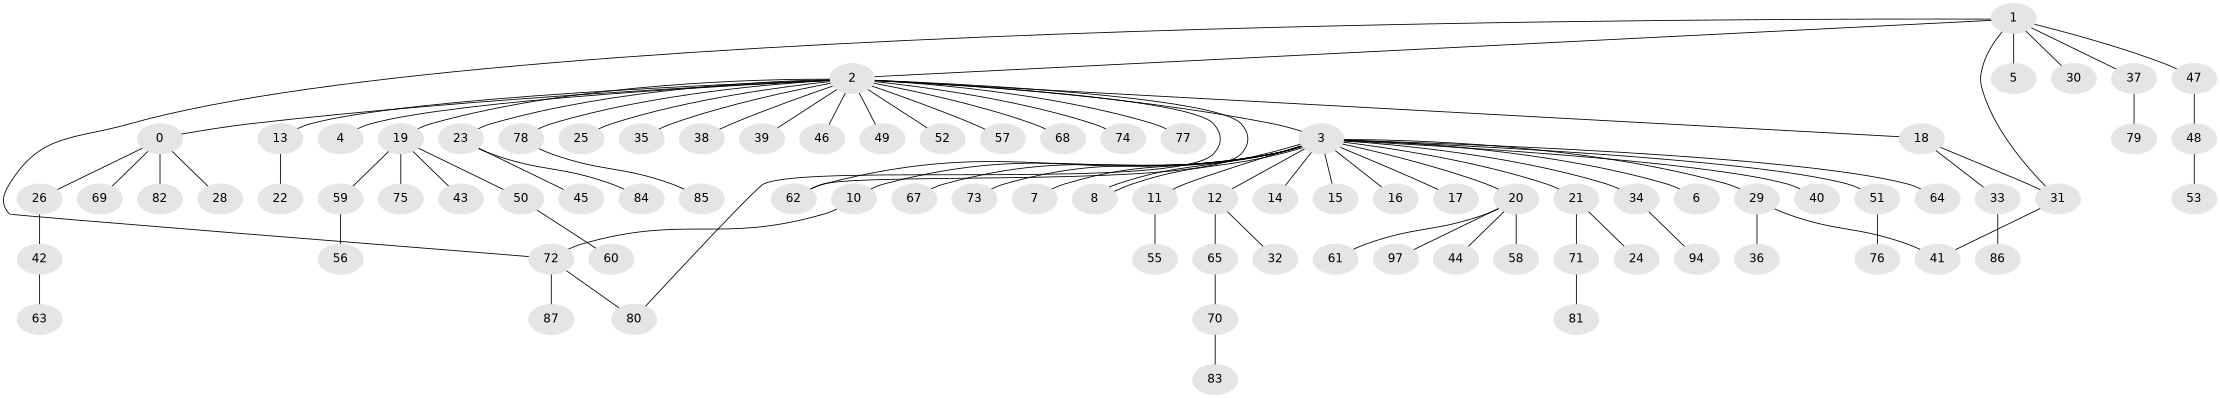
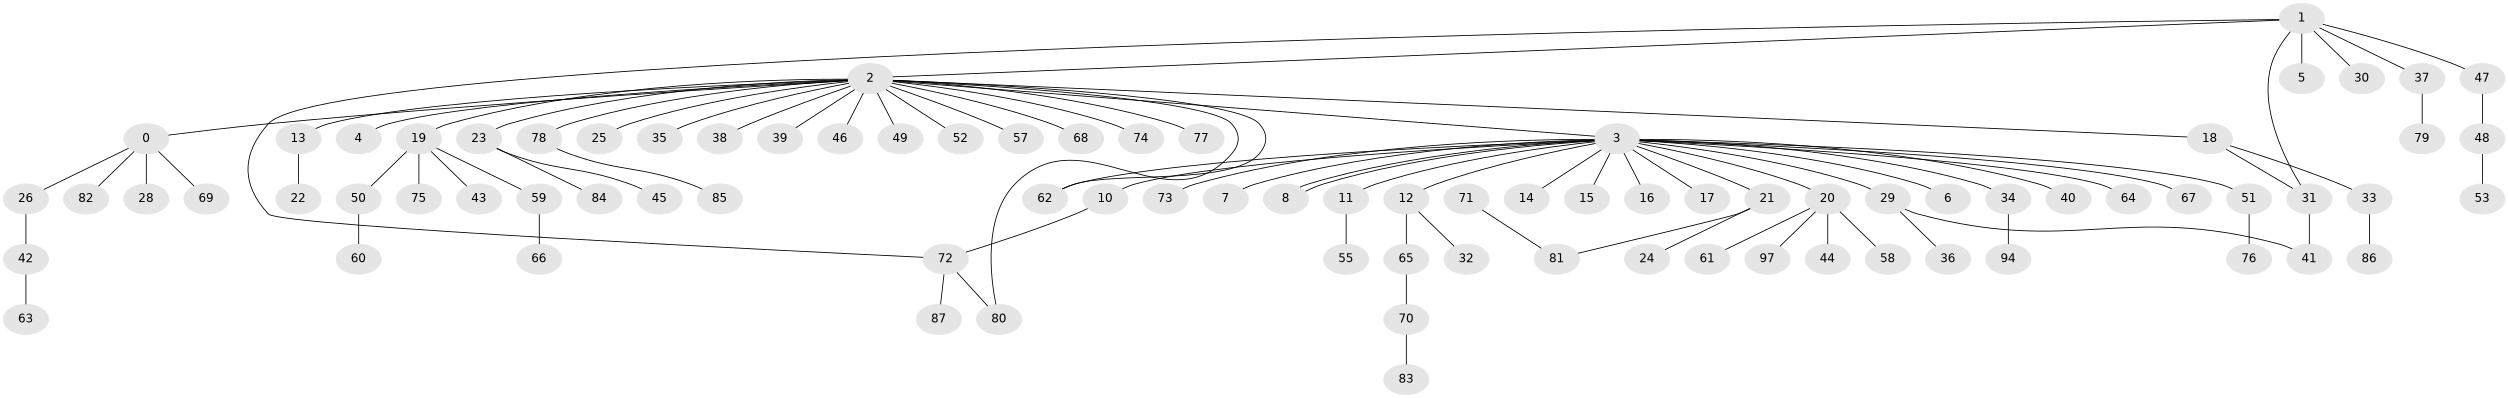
(1576, 229) -> (1665, 232)
(341, 259) -> (539, 259)
